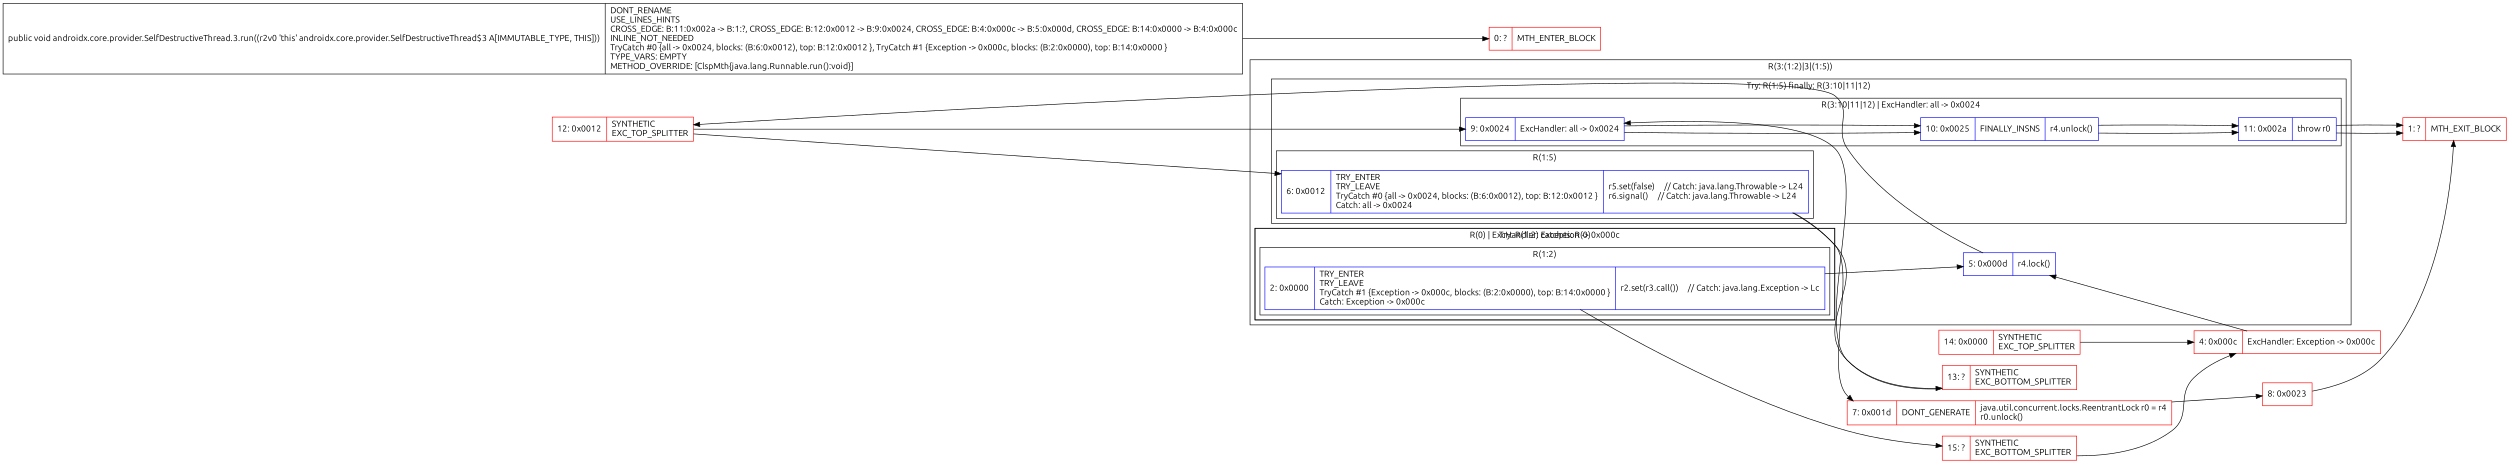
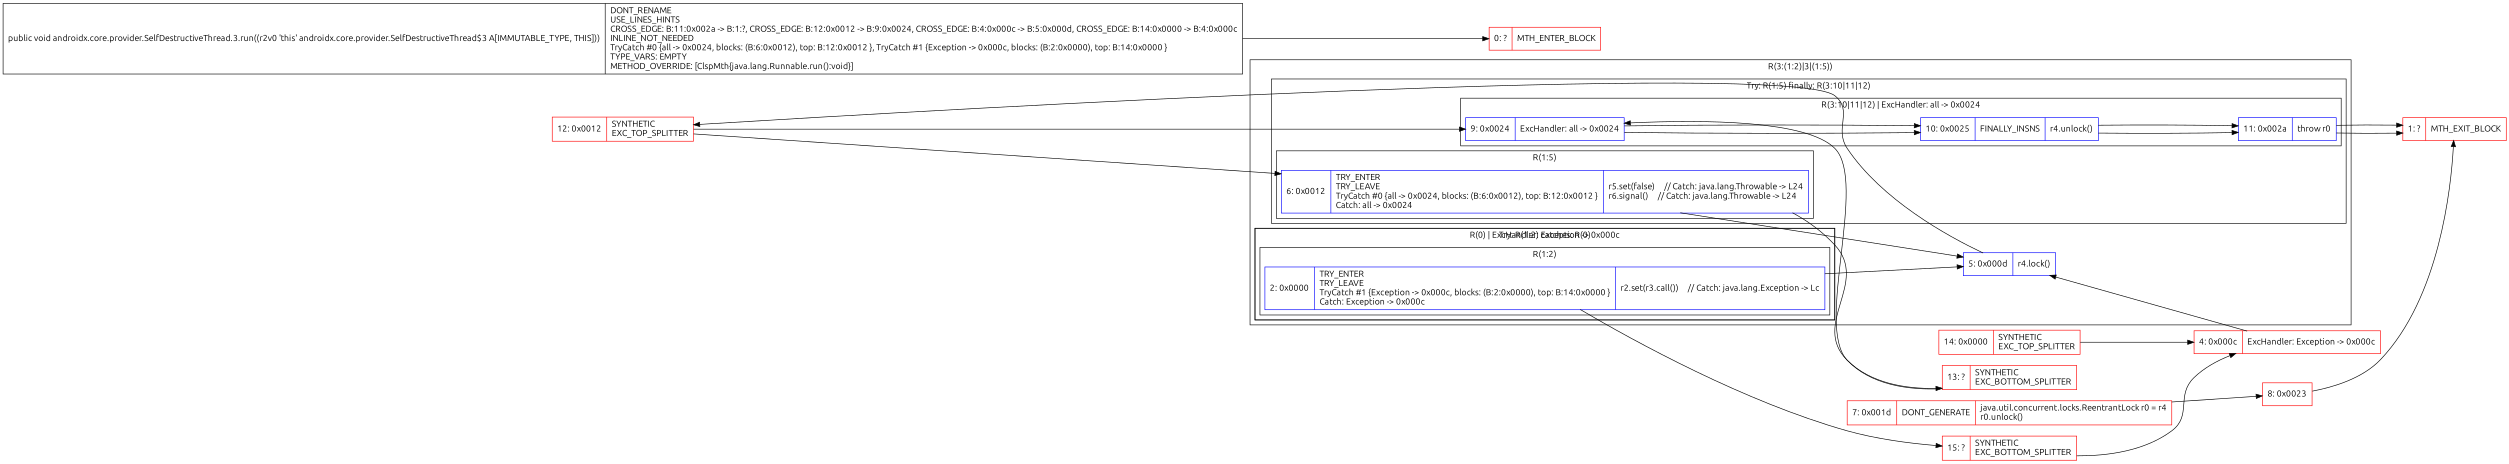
(1841, 316) -> (1812, 233)
